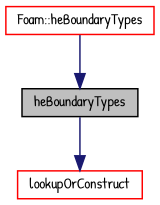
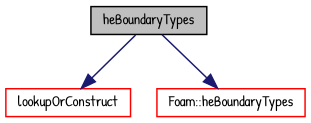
(80, 54) -> (184, 56)
